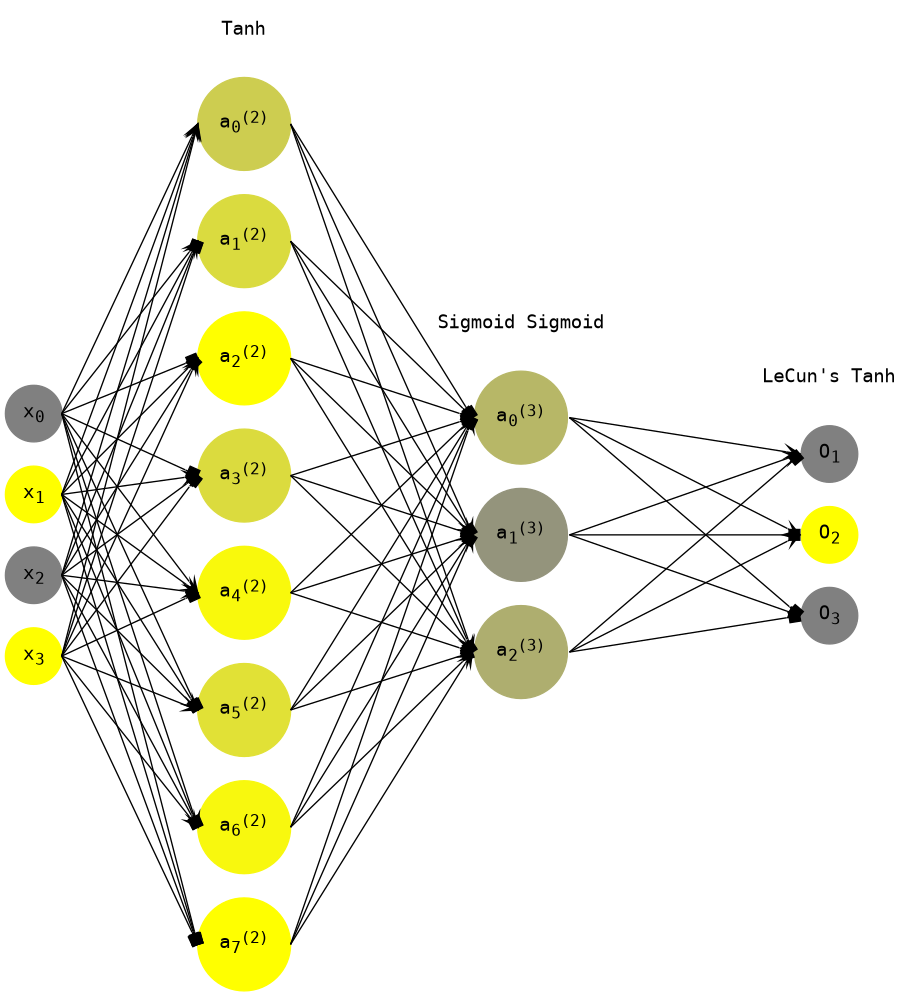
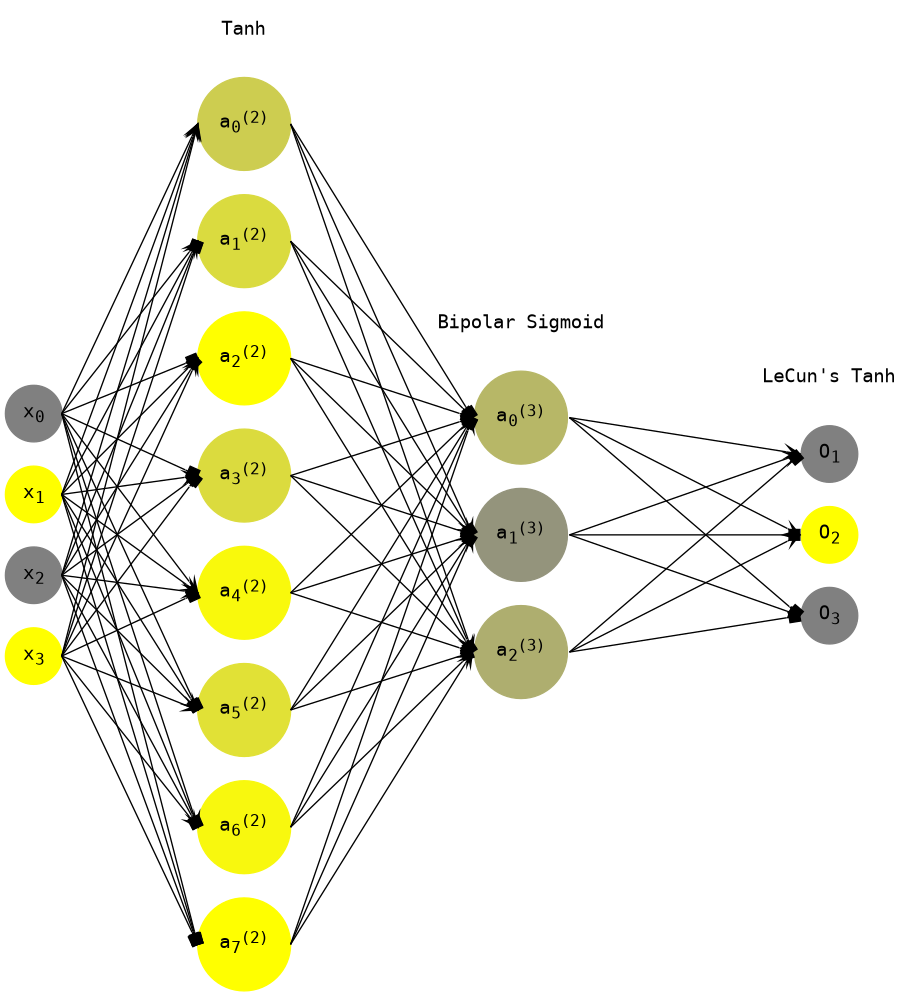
(521, 323) -> (521, 323)
